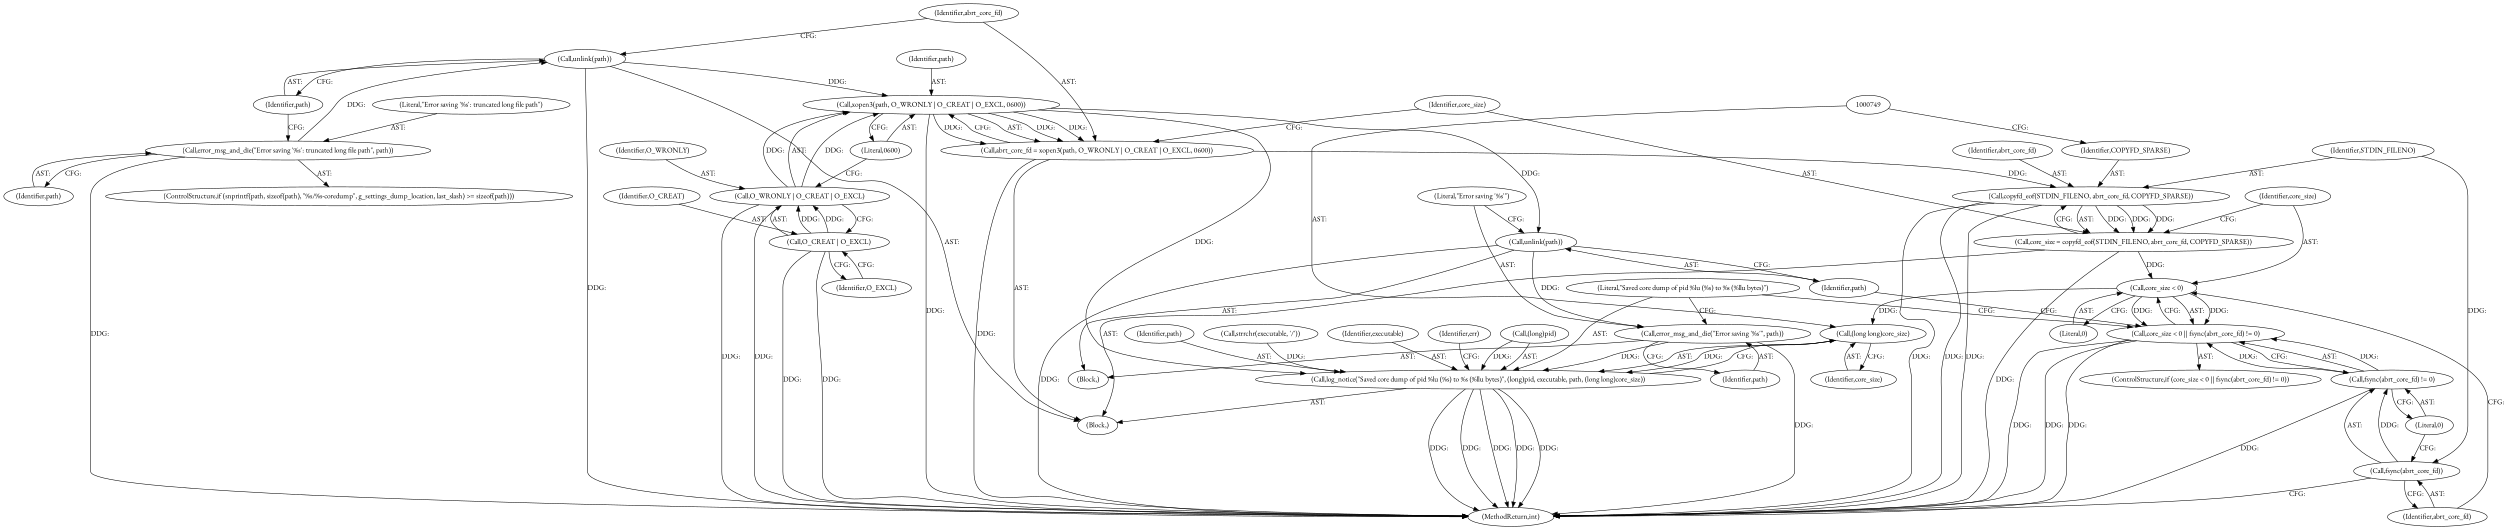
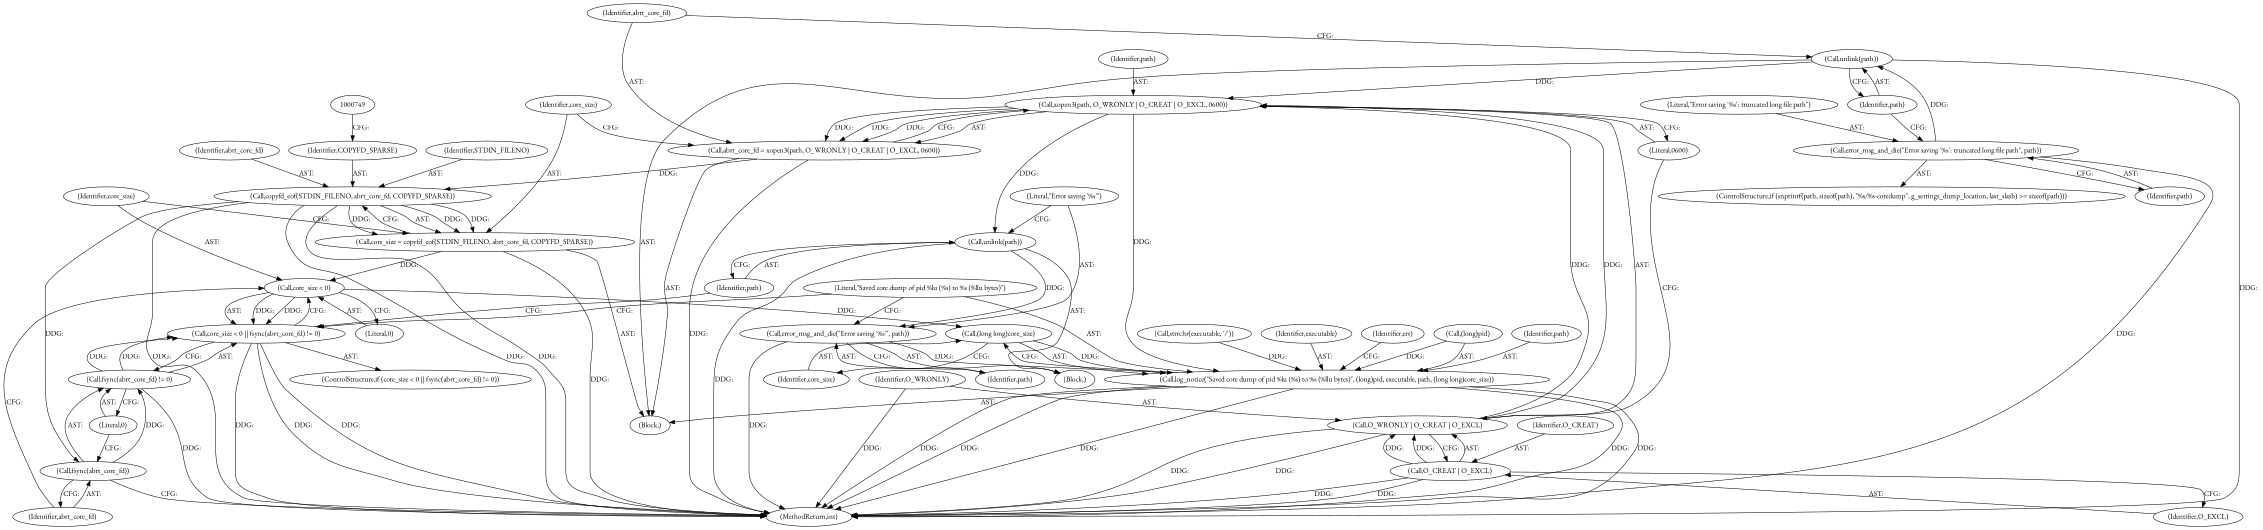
(1312, 205) -> none
(867, 265) -> (1877, 494)
(2468, 302) -> (58, 272)
(1009, 502) -> (862, 446)
